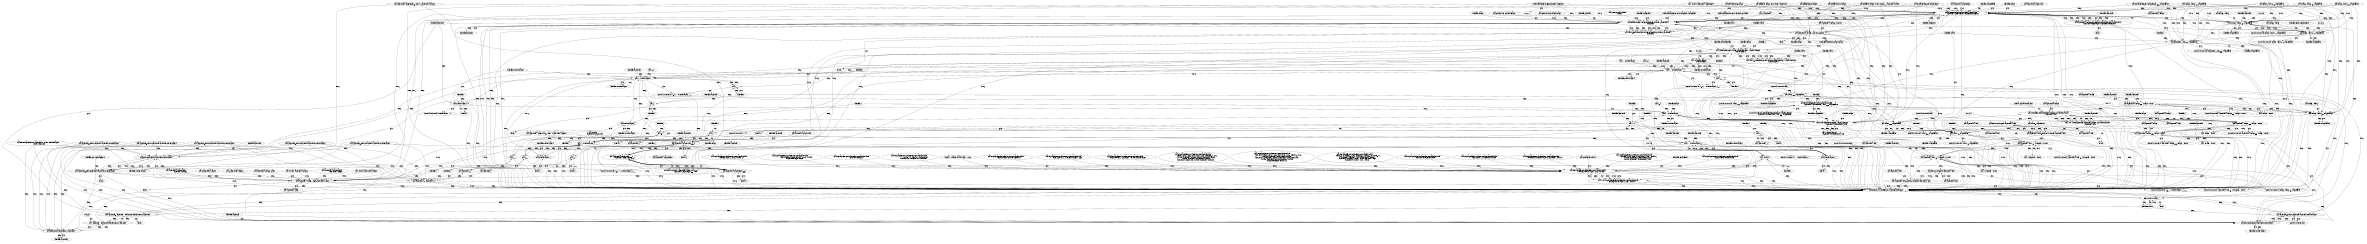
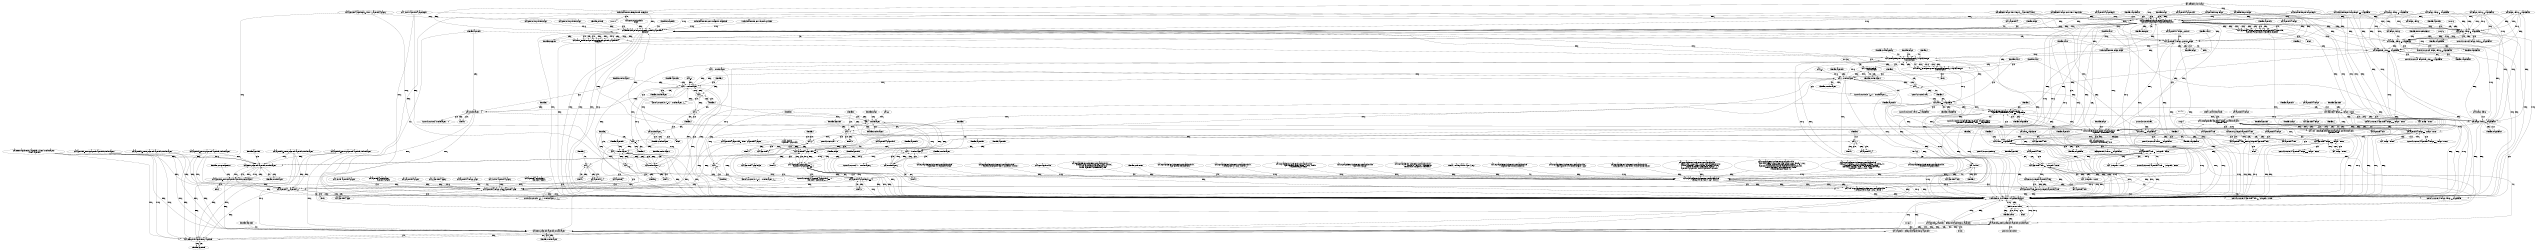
(1818, 15) -> (2218, 8)
(1964, 143) -> (2108, 152)
